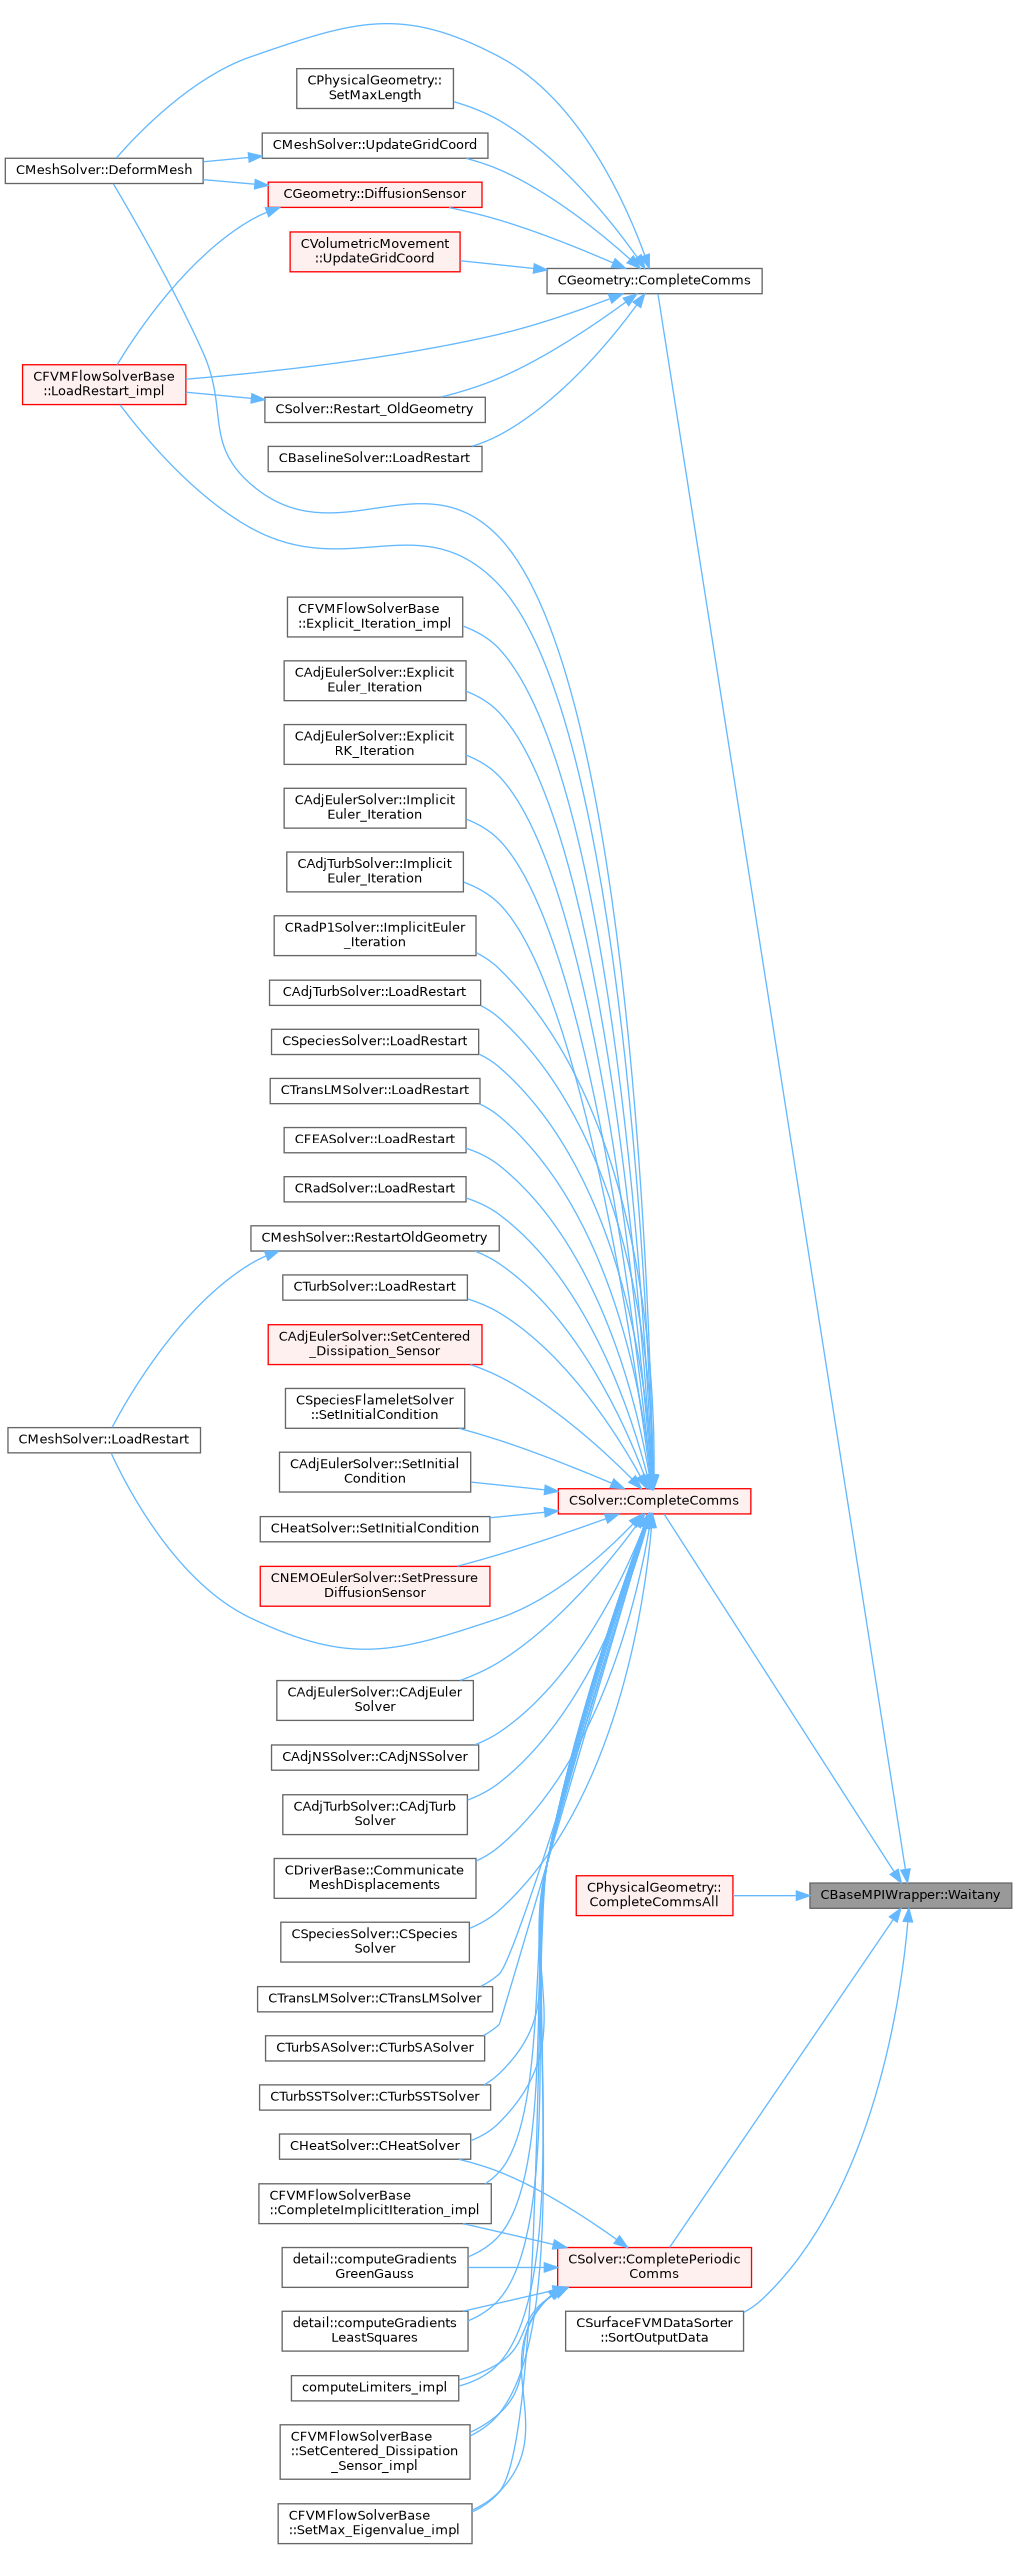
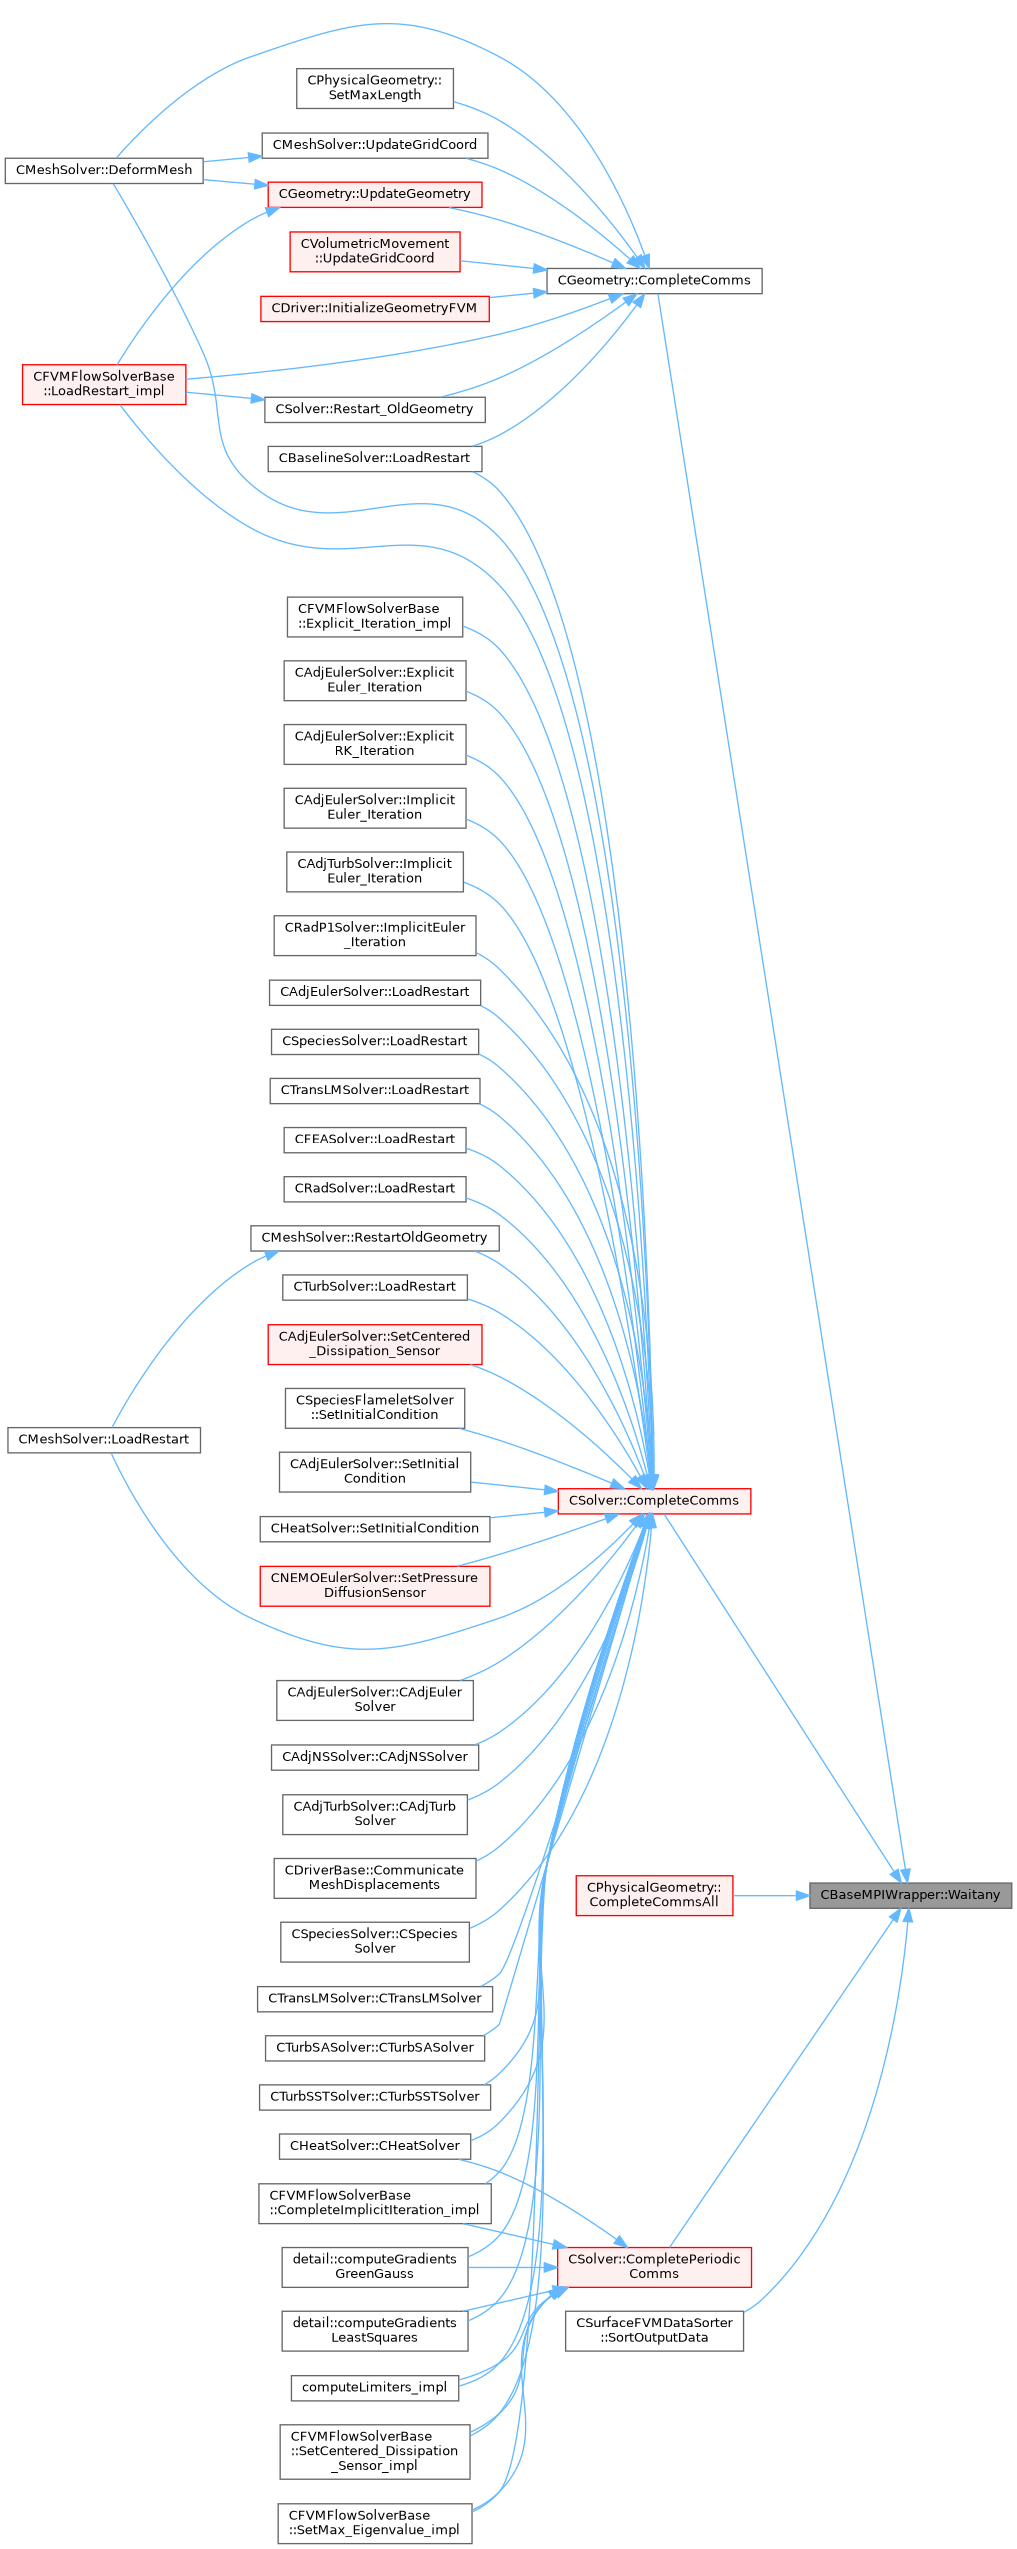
(375, 195) -> (375, 195)
none -> (375, 309)
none -> (583, 700)
(375, 993) -> (375, 993)
